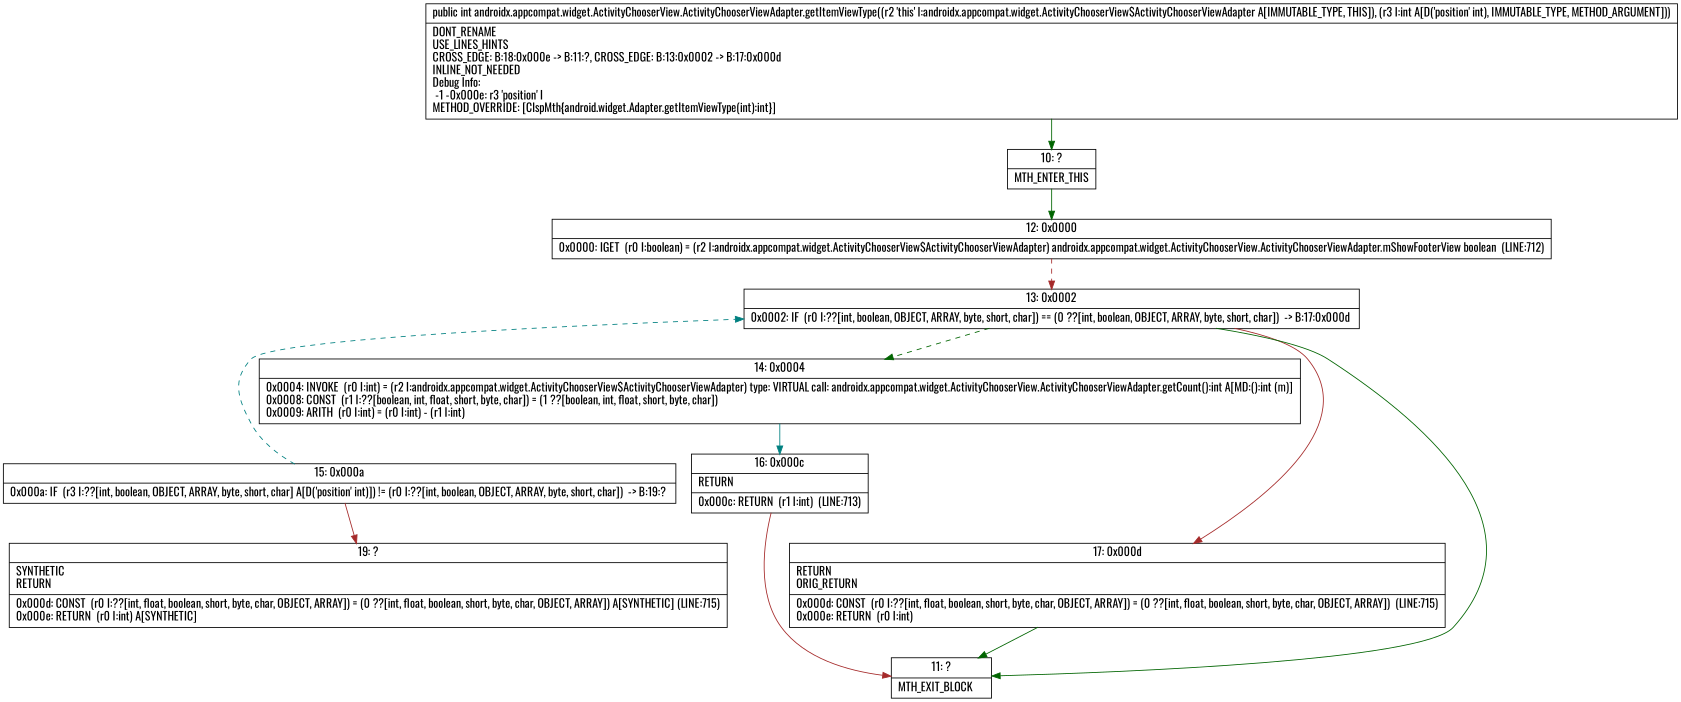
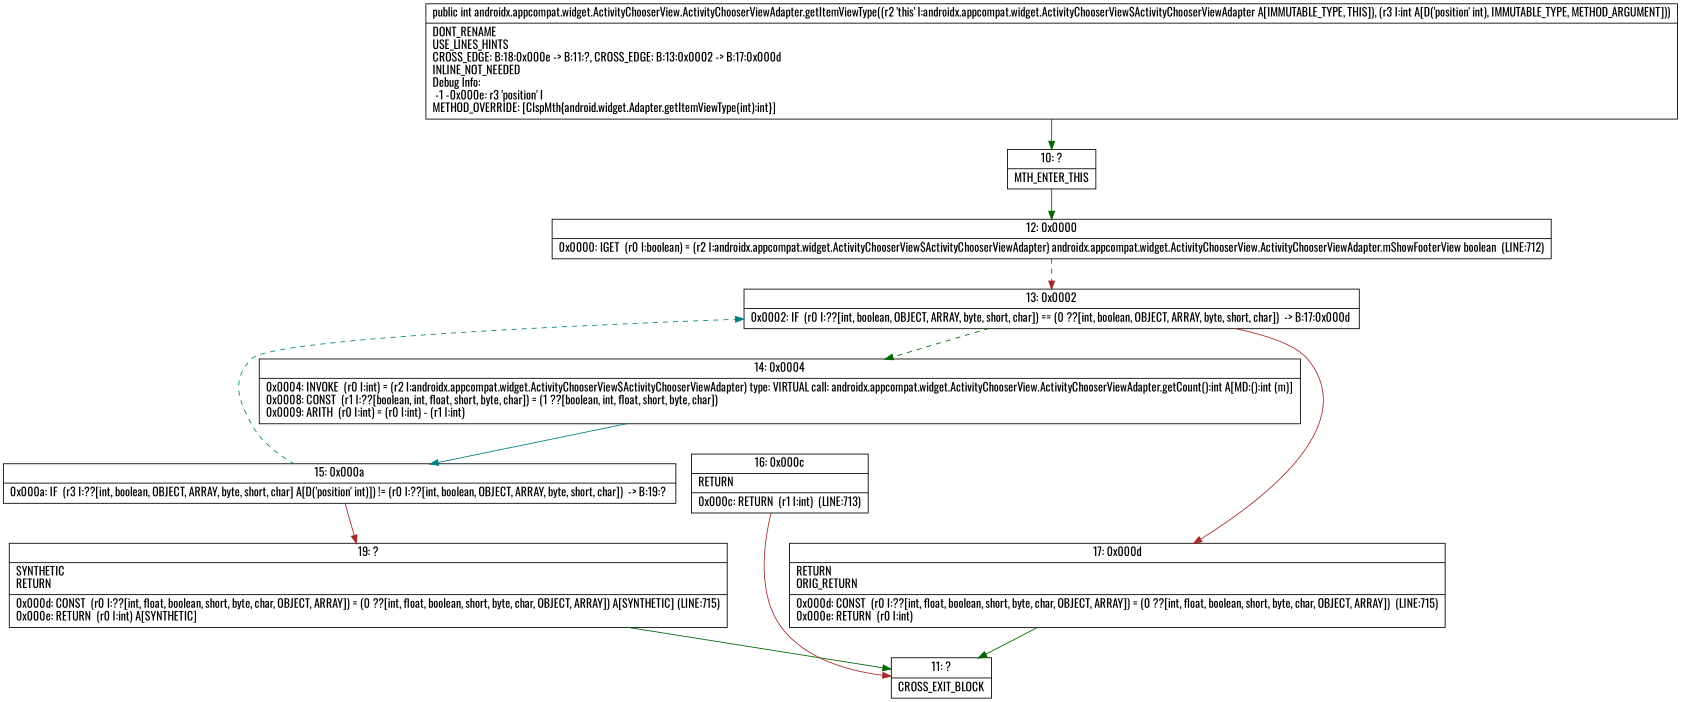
(780, 435) -> (533, 443)
(1454, 627) -> (754, 647)
(936, 688) -> (941, 688)
